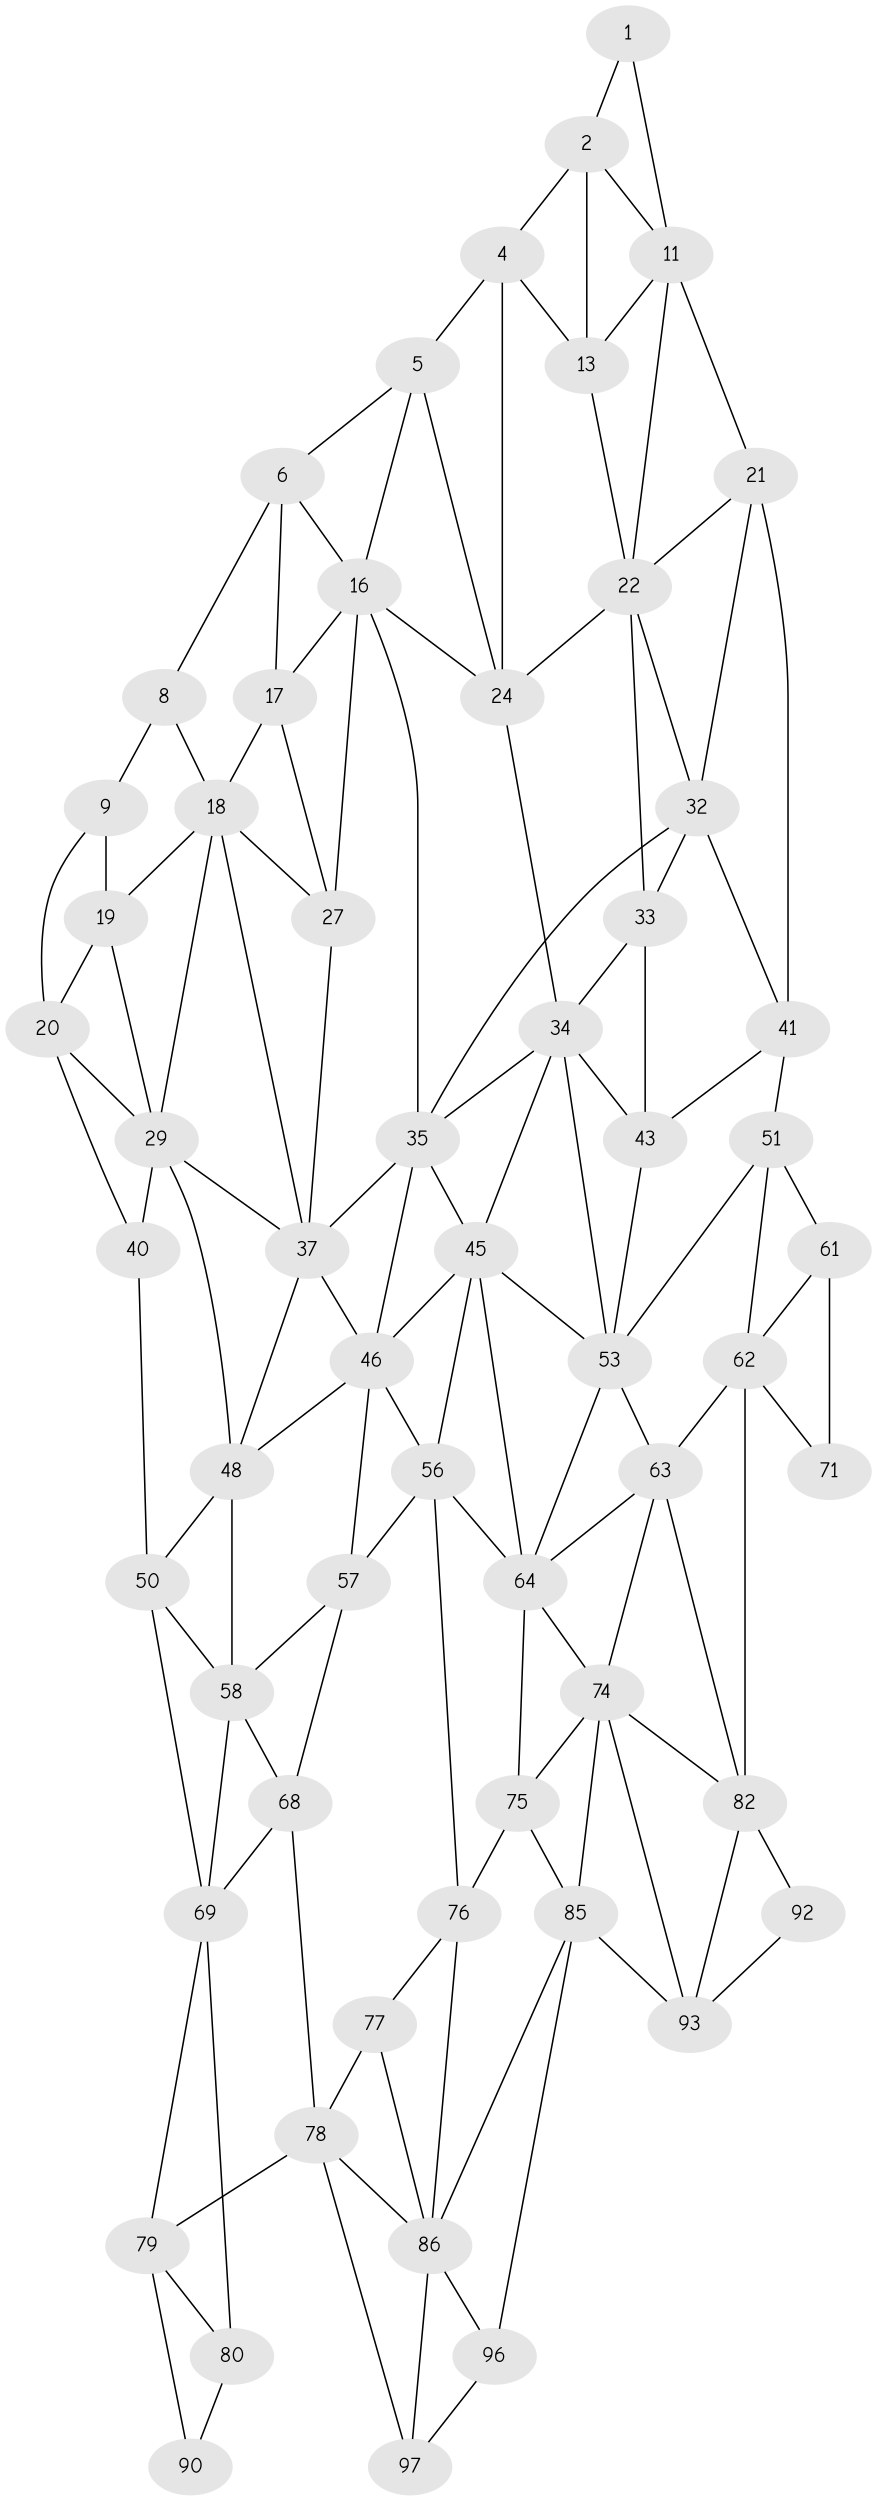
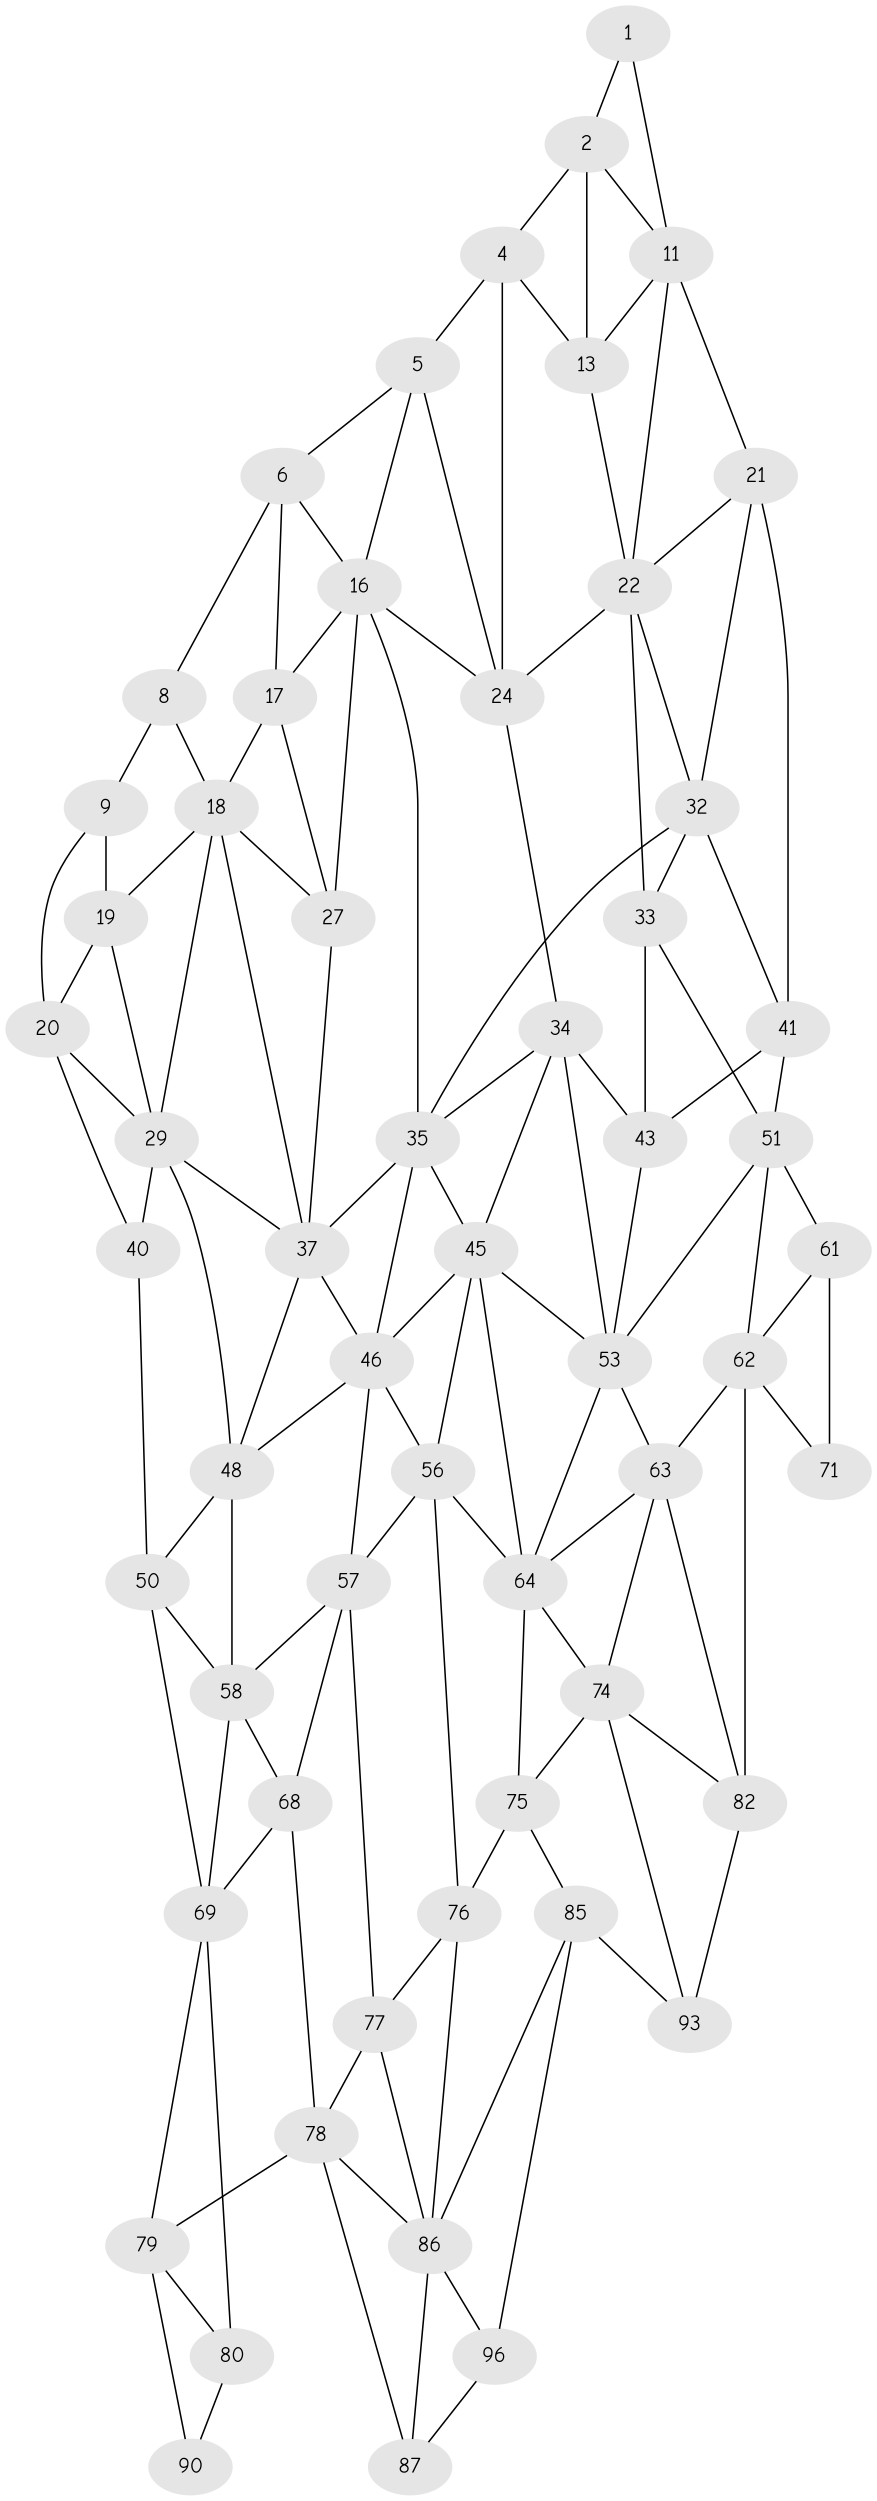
(603, 974) -> (708, 1029)
none -> (362, 1803)
(589, 1803) -> none
(803, 1914) -> none
(410, 2467) -> (410, 2467)
